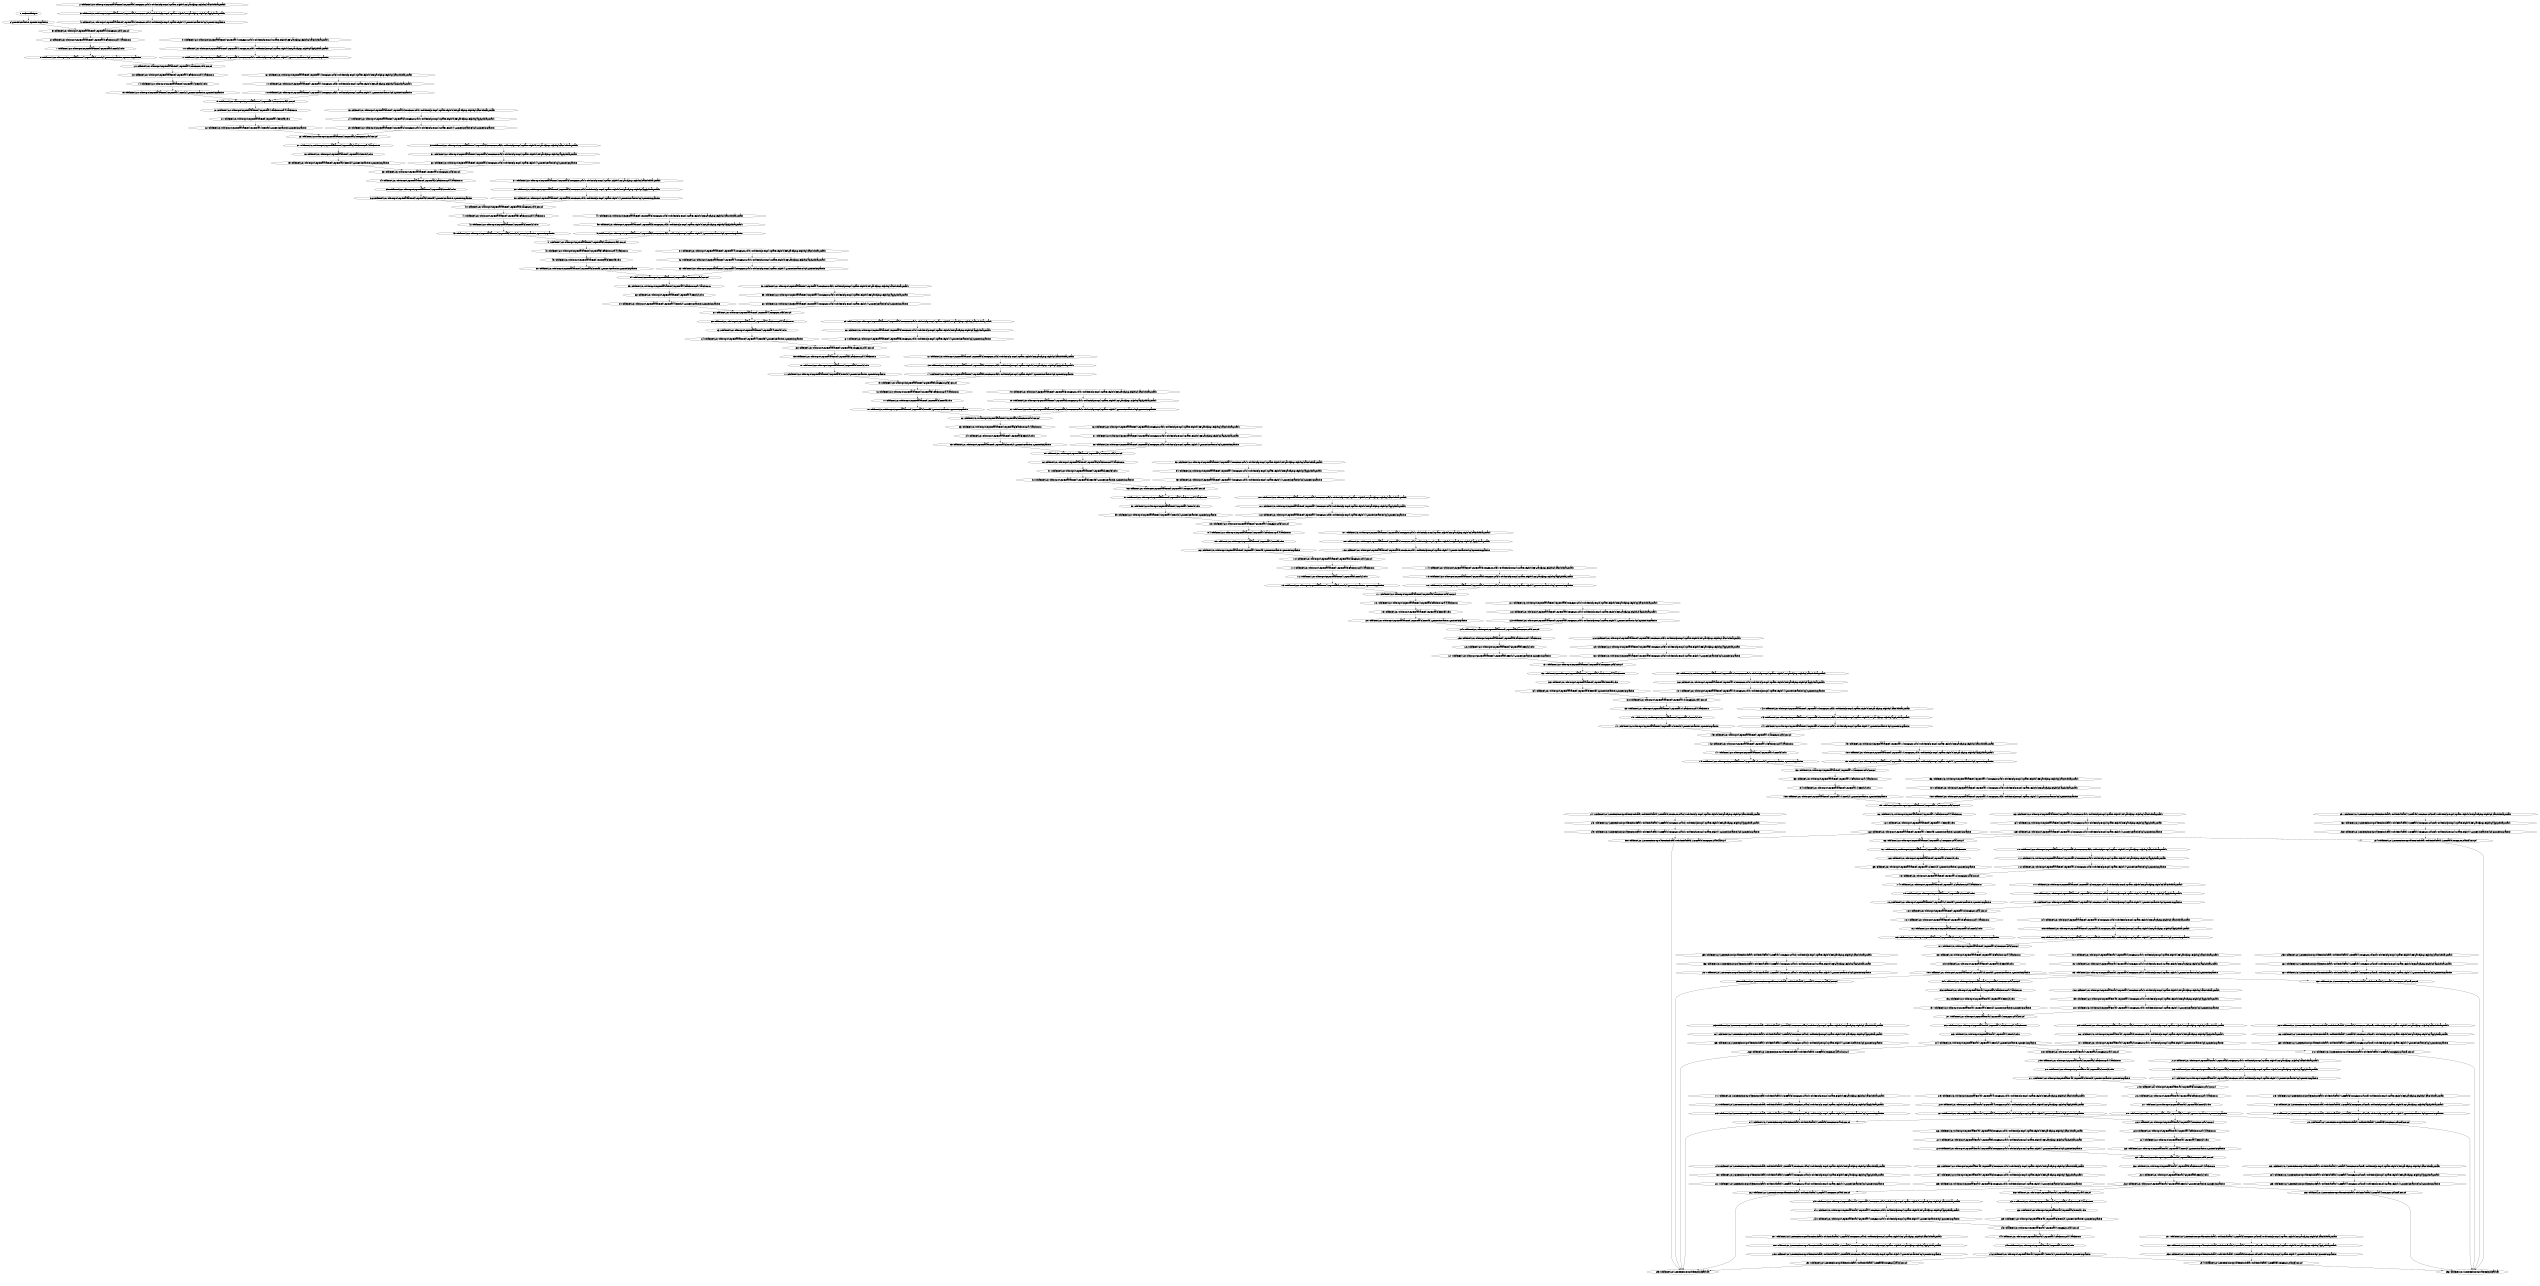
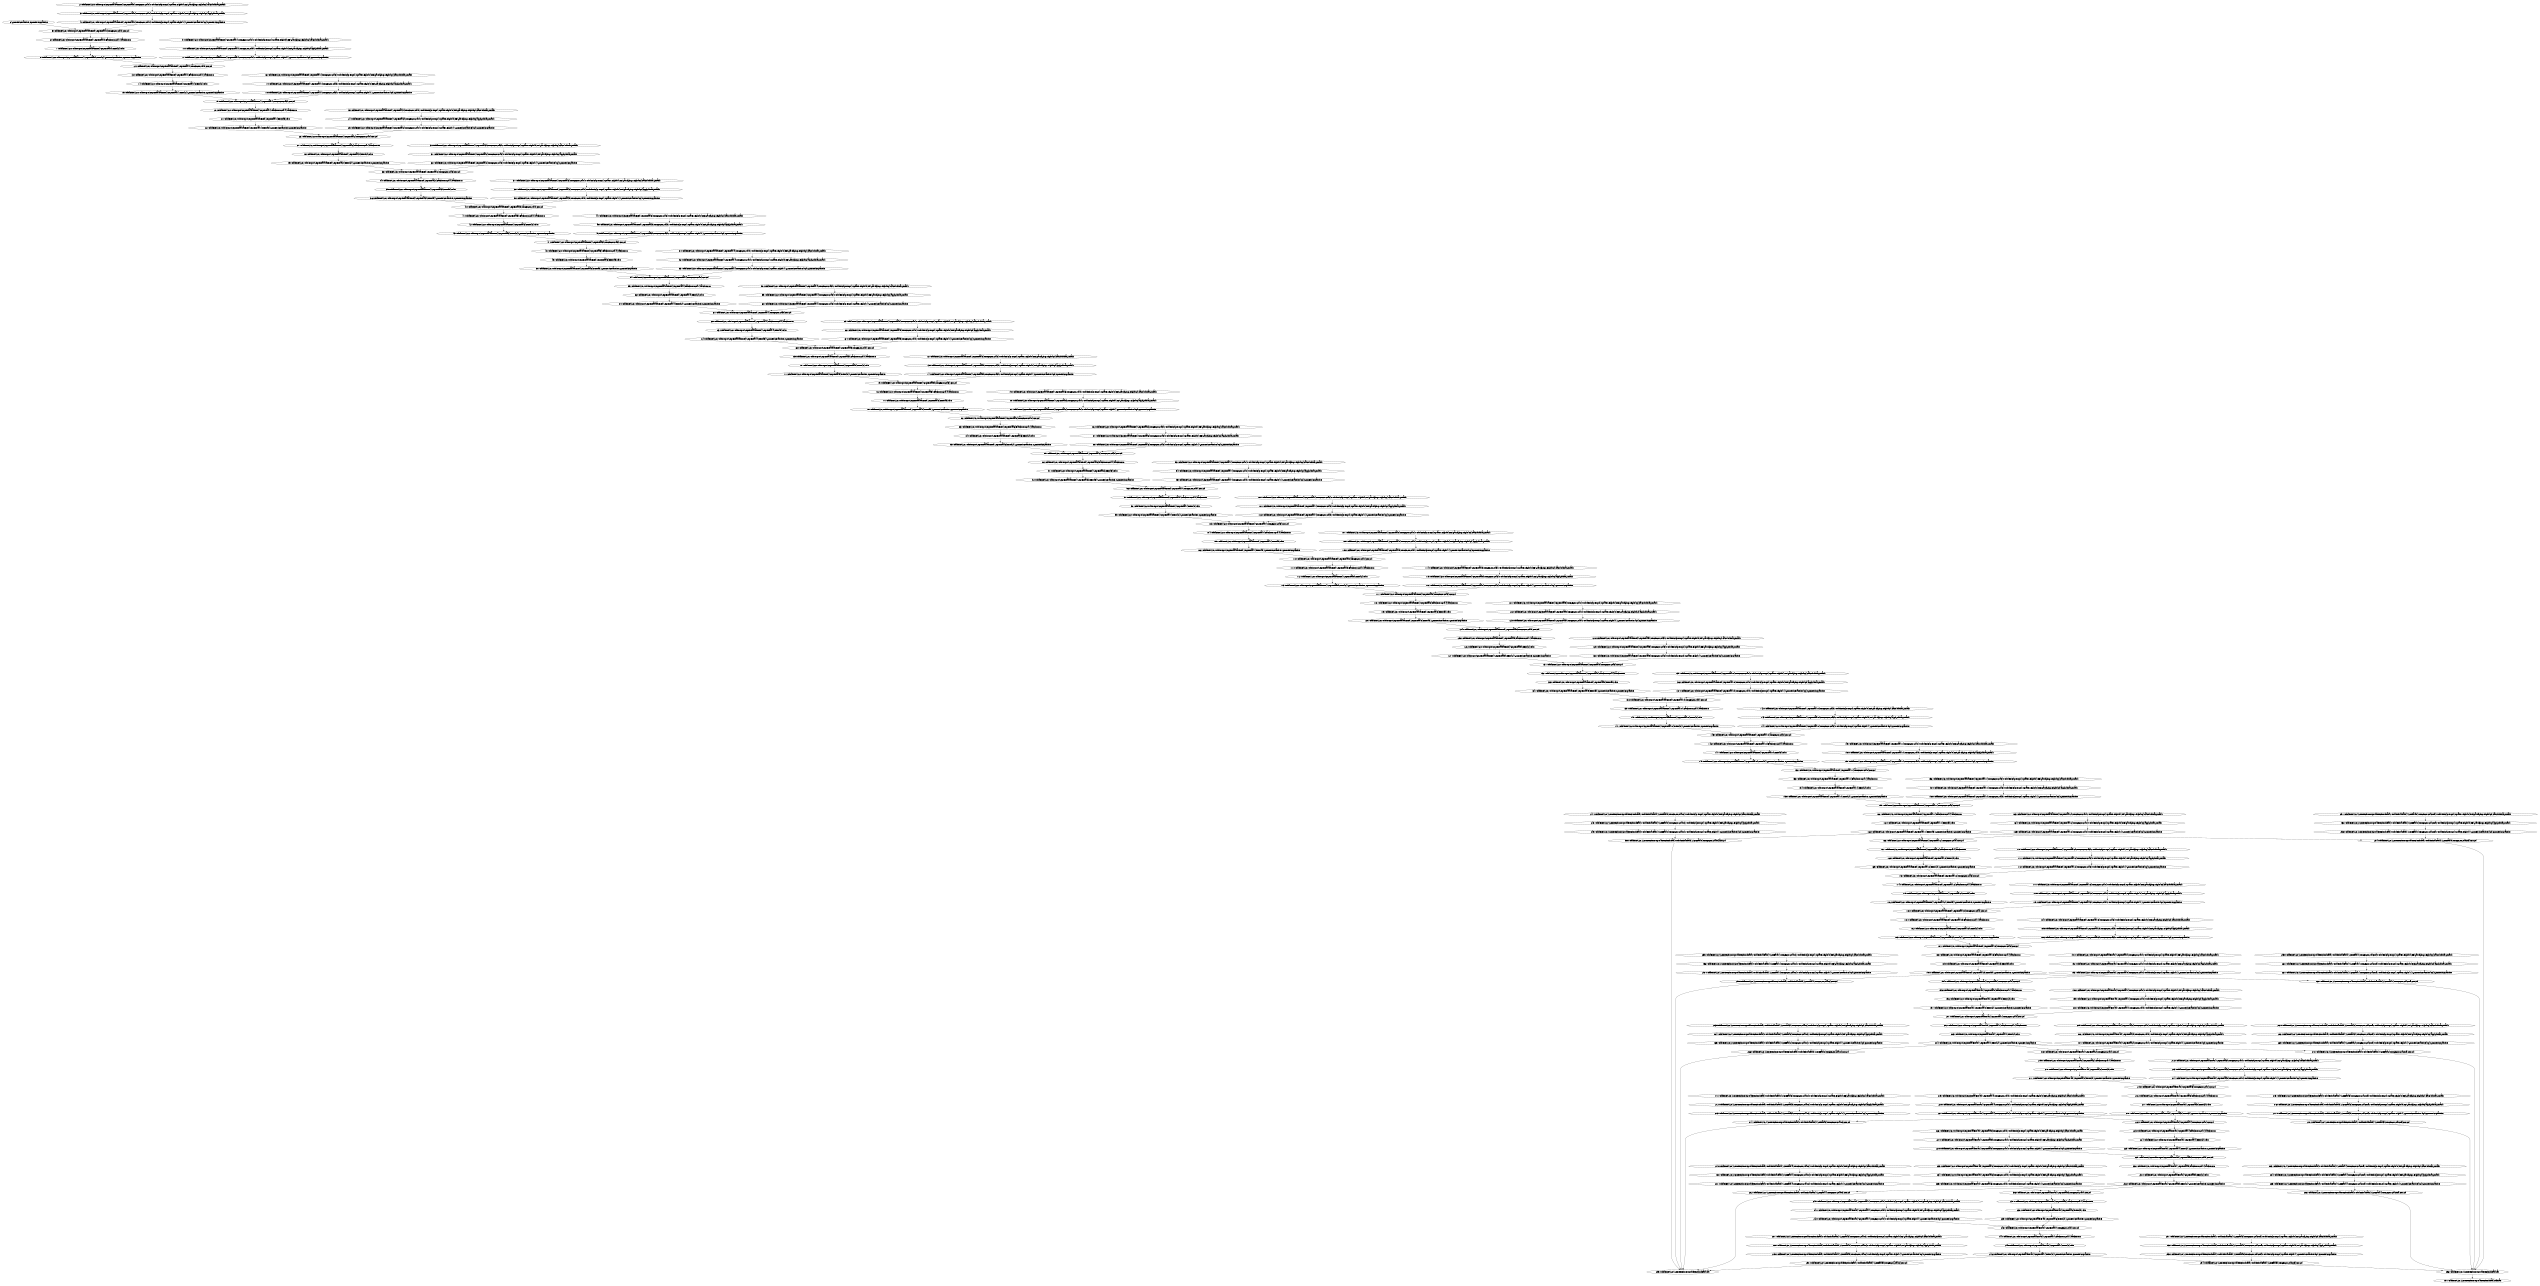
(29, 14) -> none
none -> (2472, 1281)
